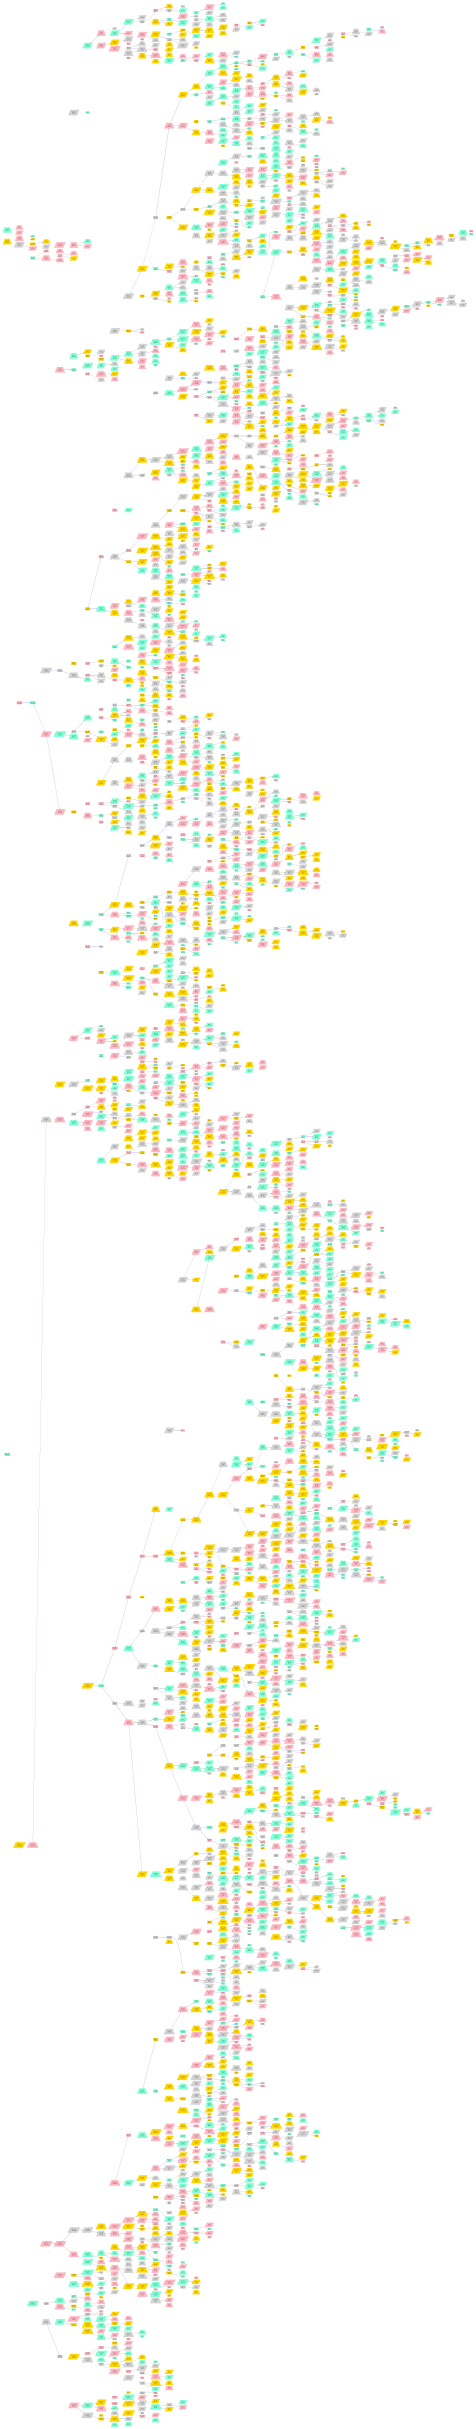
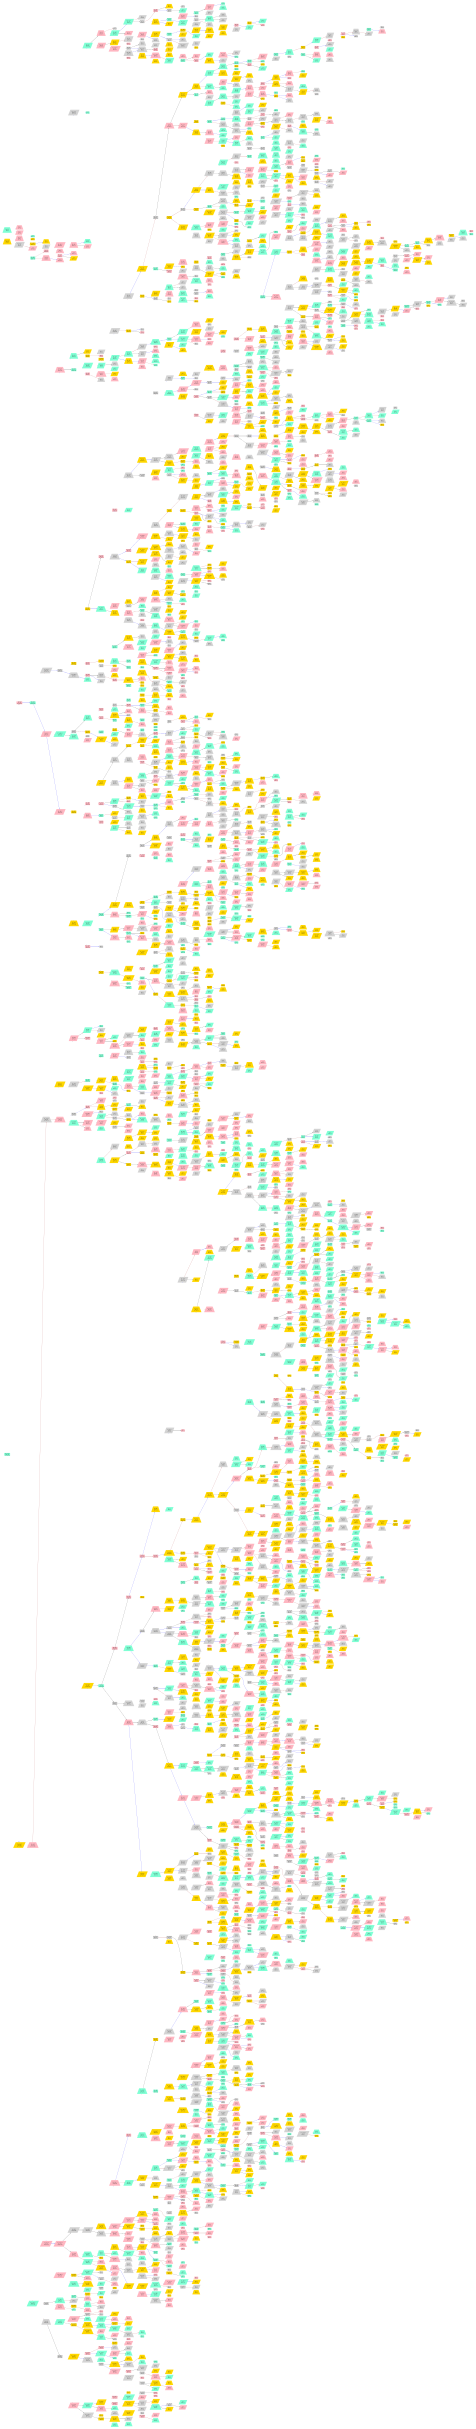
(156, 2168) -> (156, 2168)
